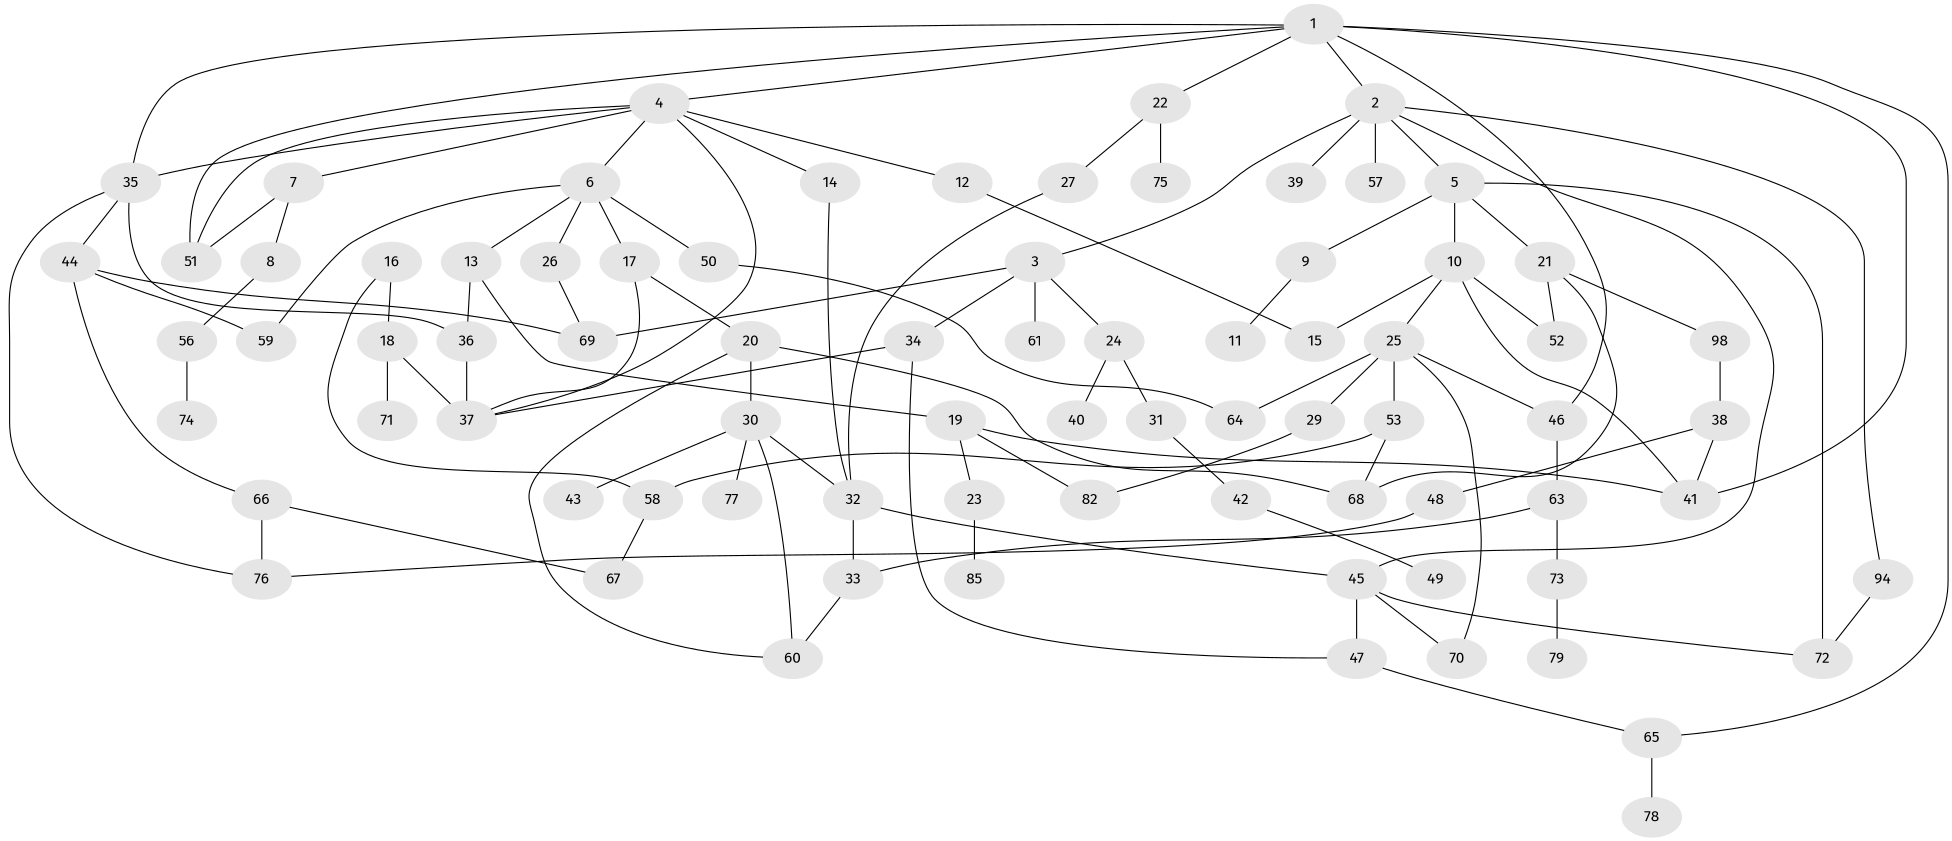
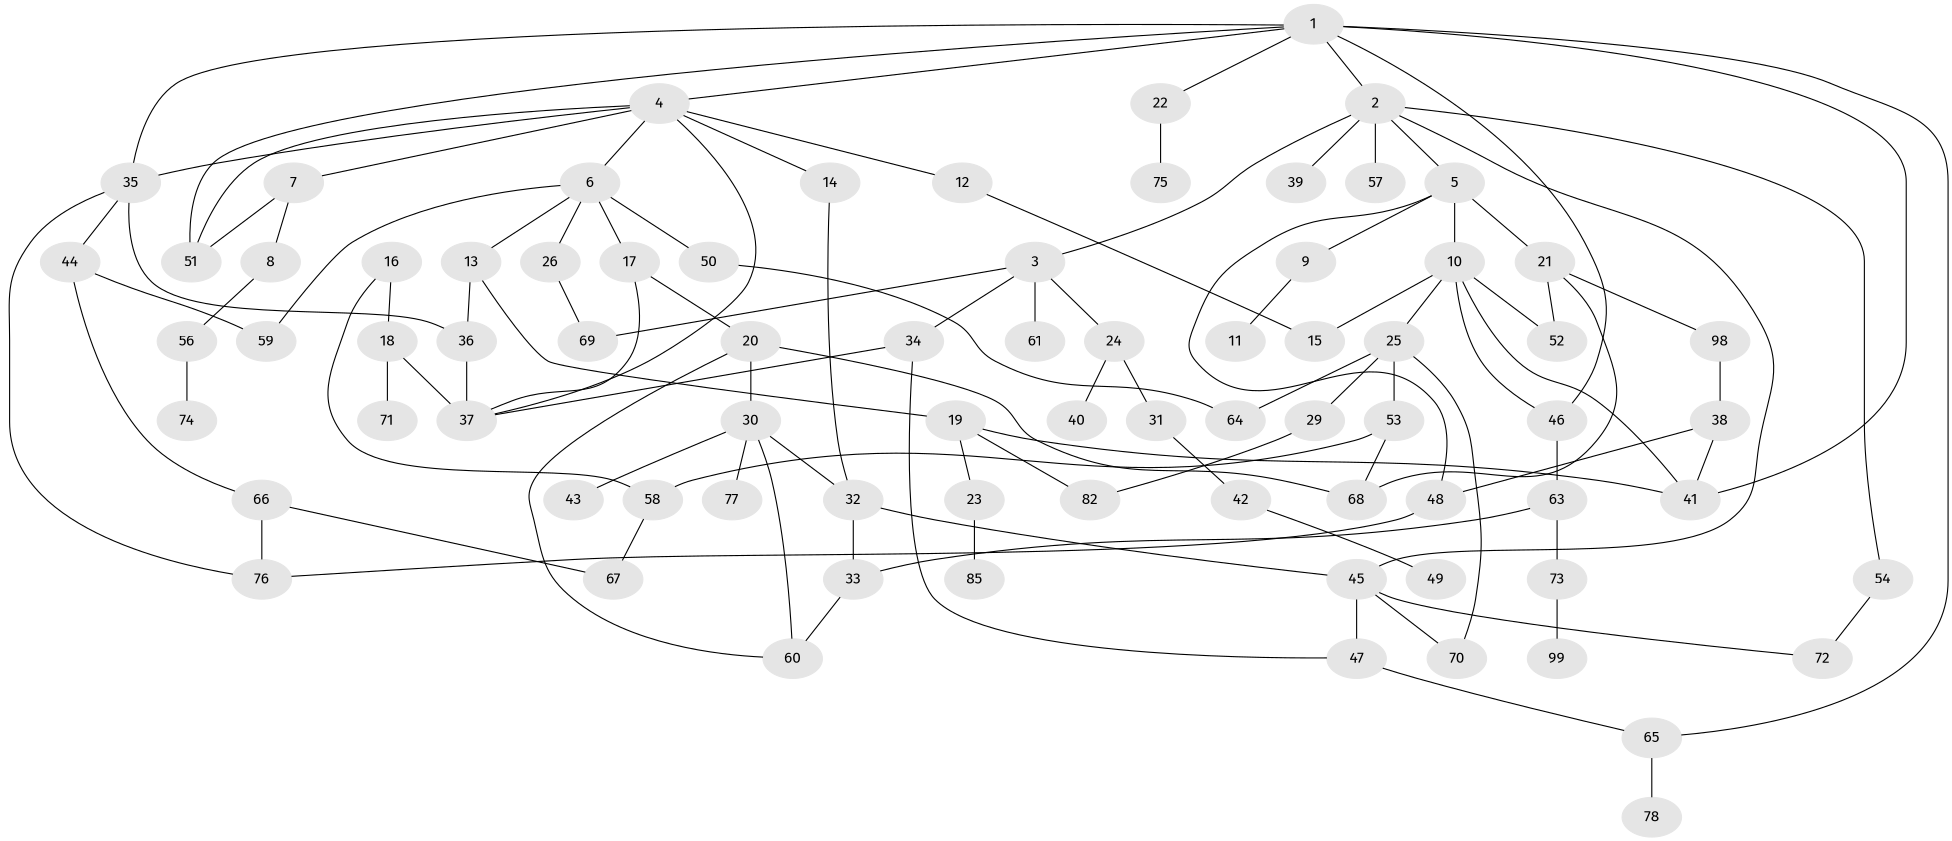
(1068, 183) -> none
(1808, 287) -> (1202, 366)
(329, 302) -> none
(1475, 381) -> (1478, 356)
(1883, 579) -> (1883, 579)
(1557, 659) -> (1557, 659)
